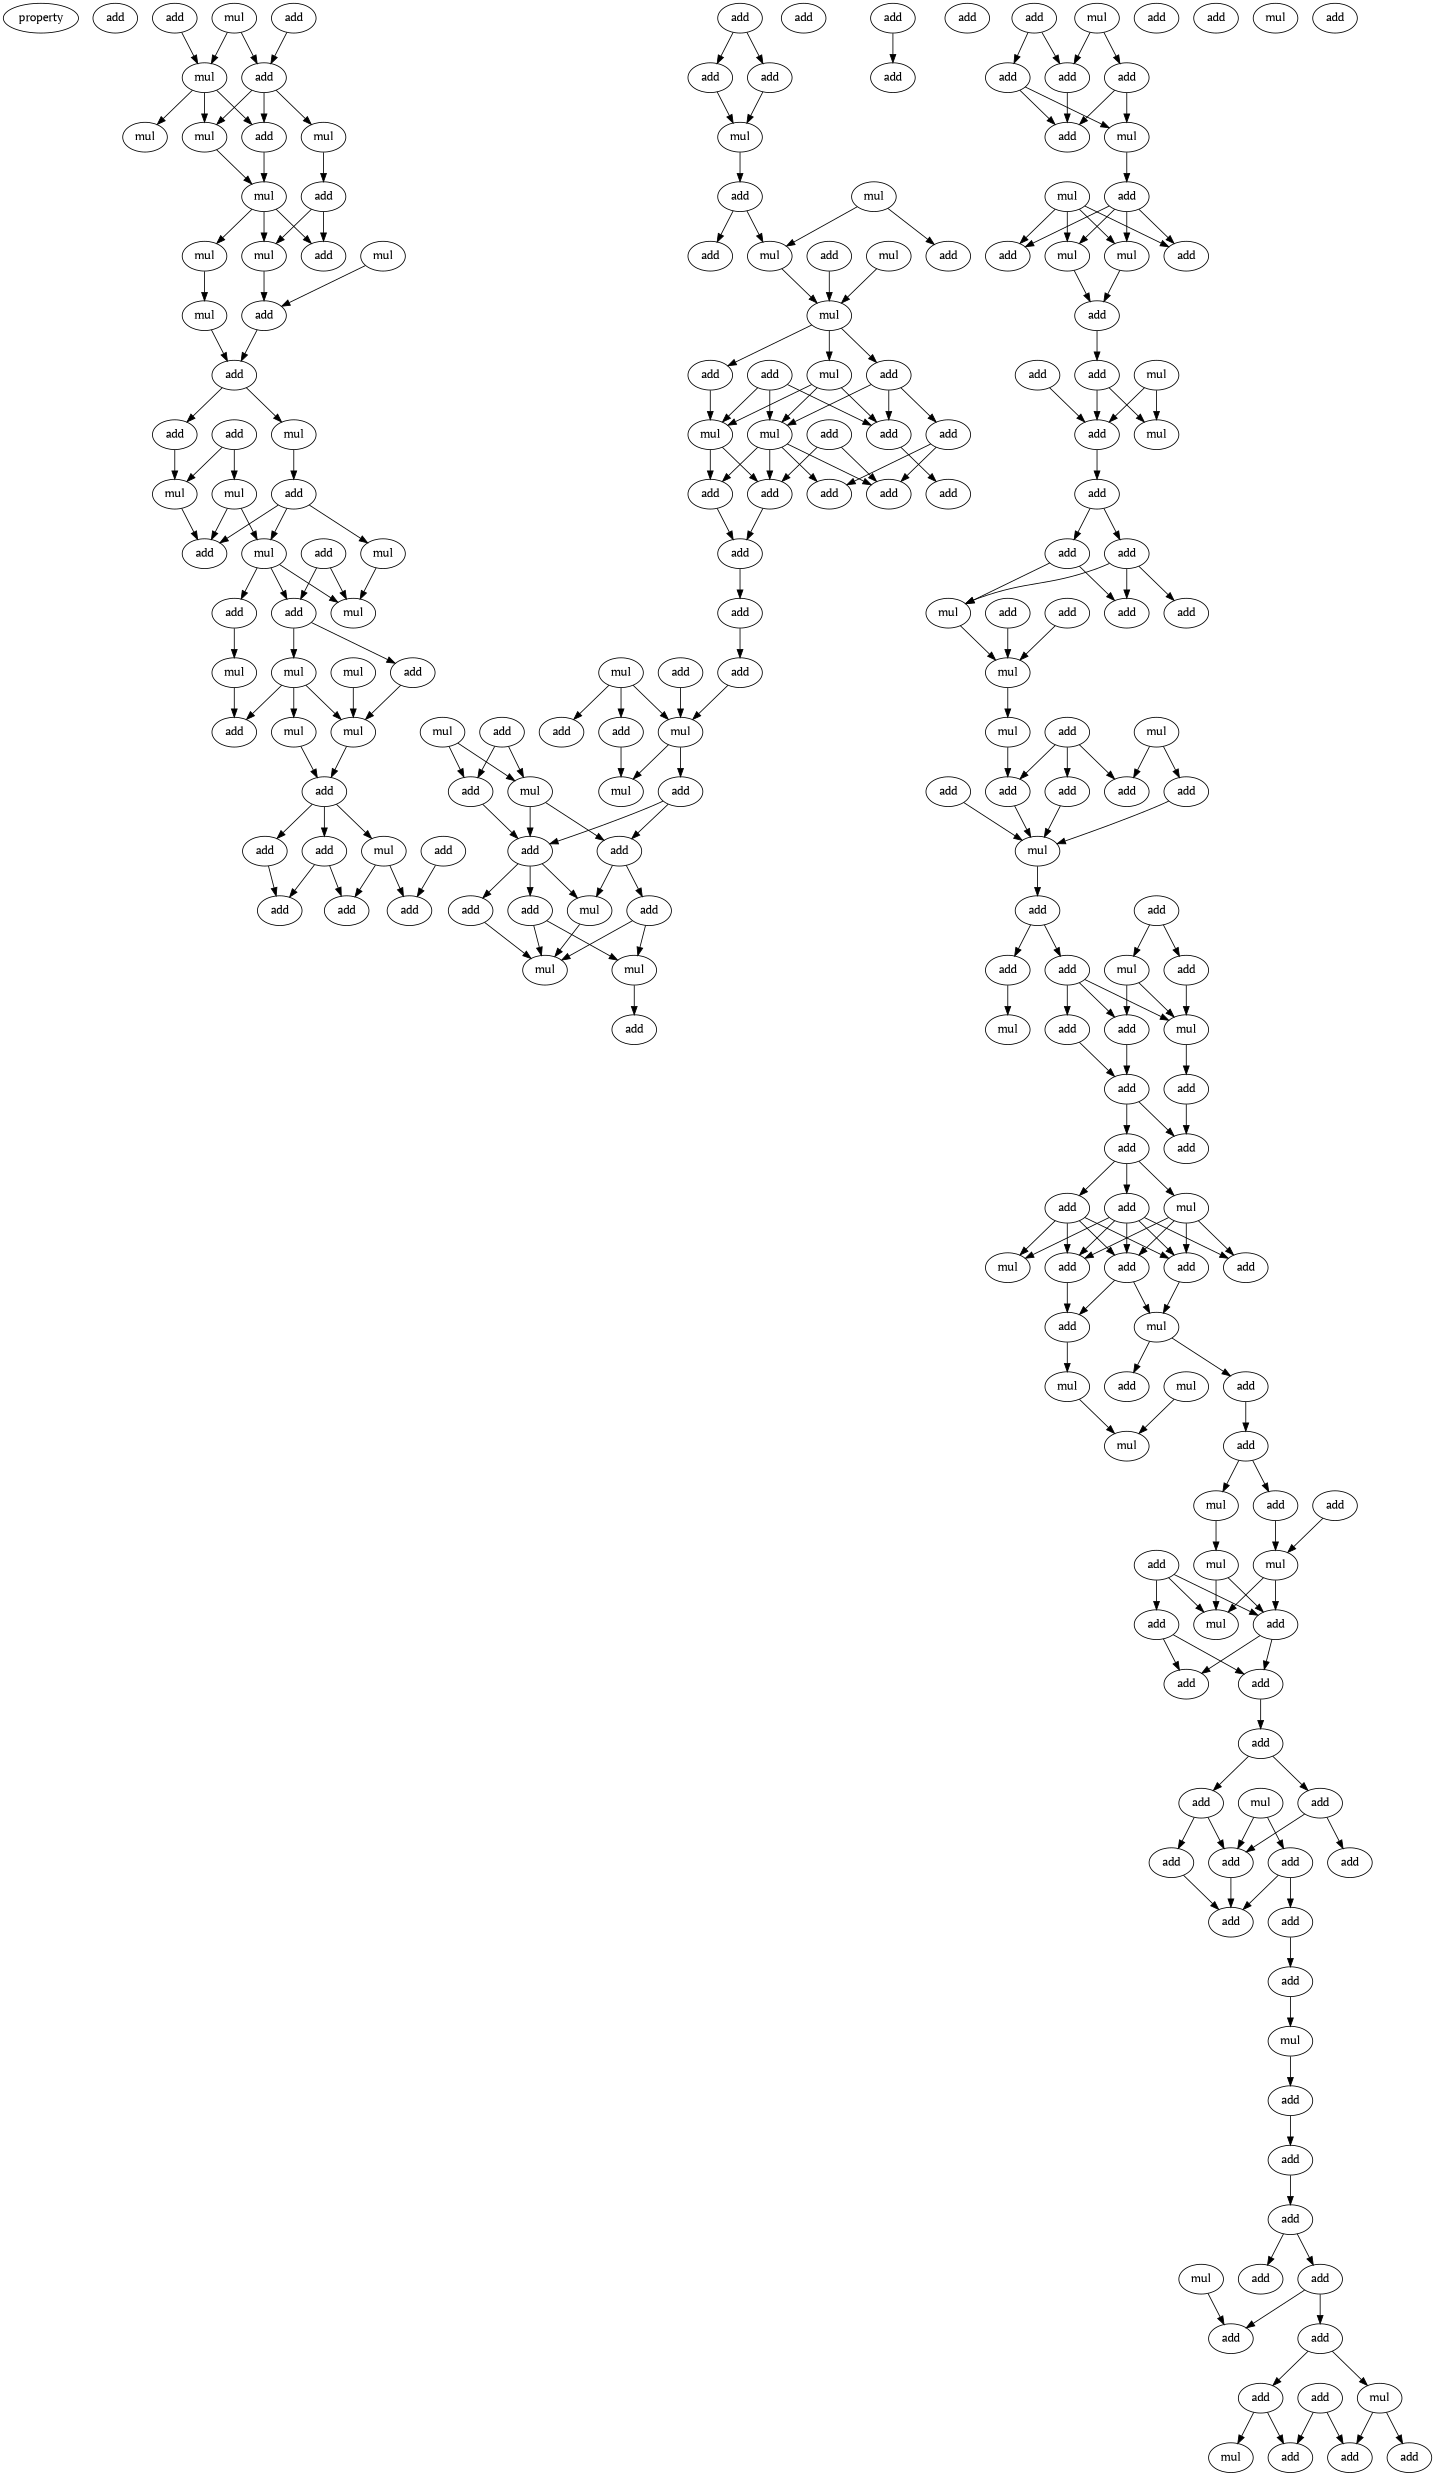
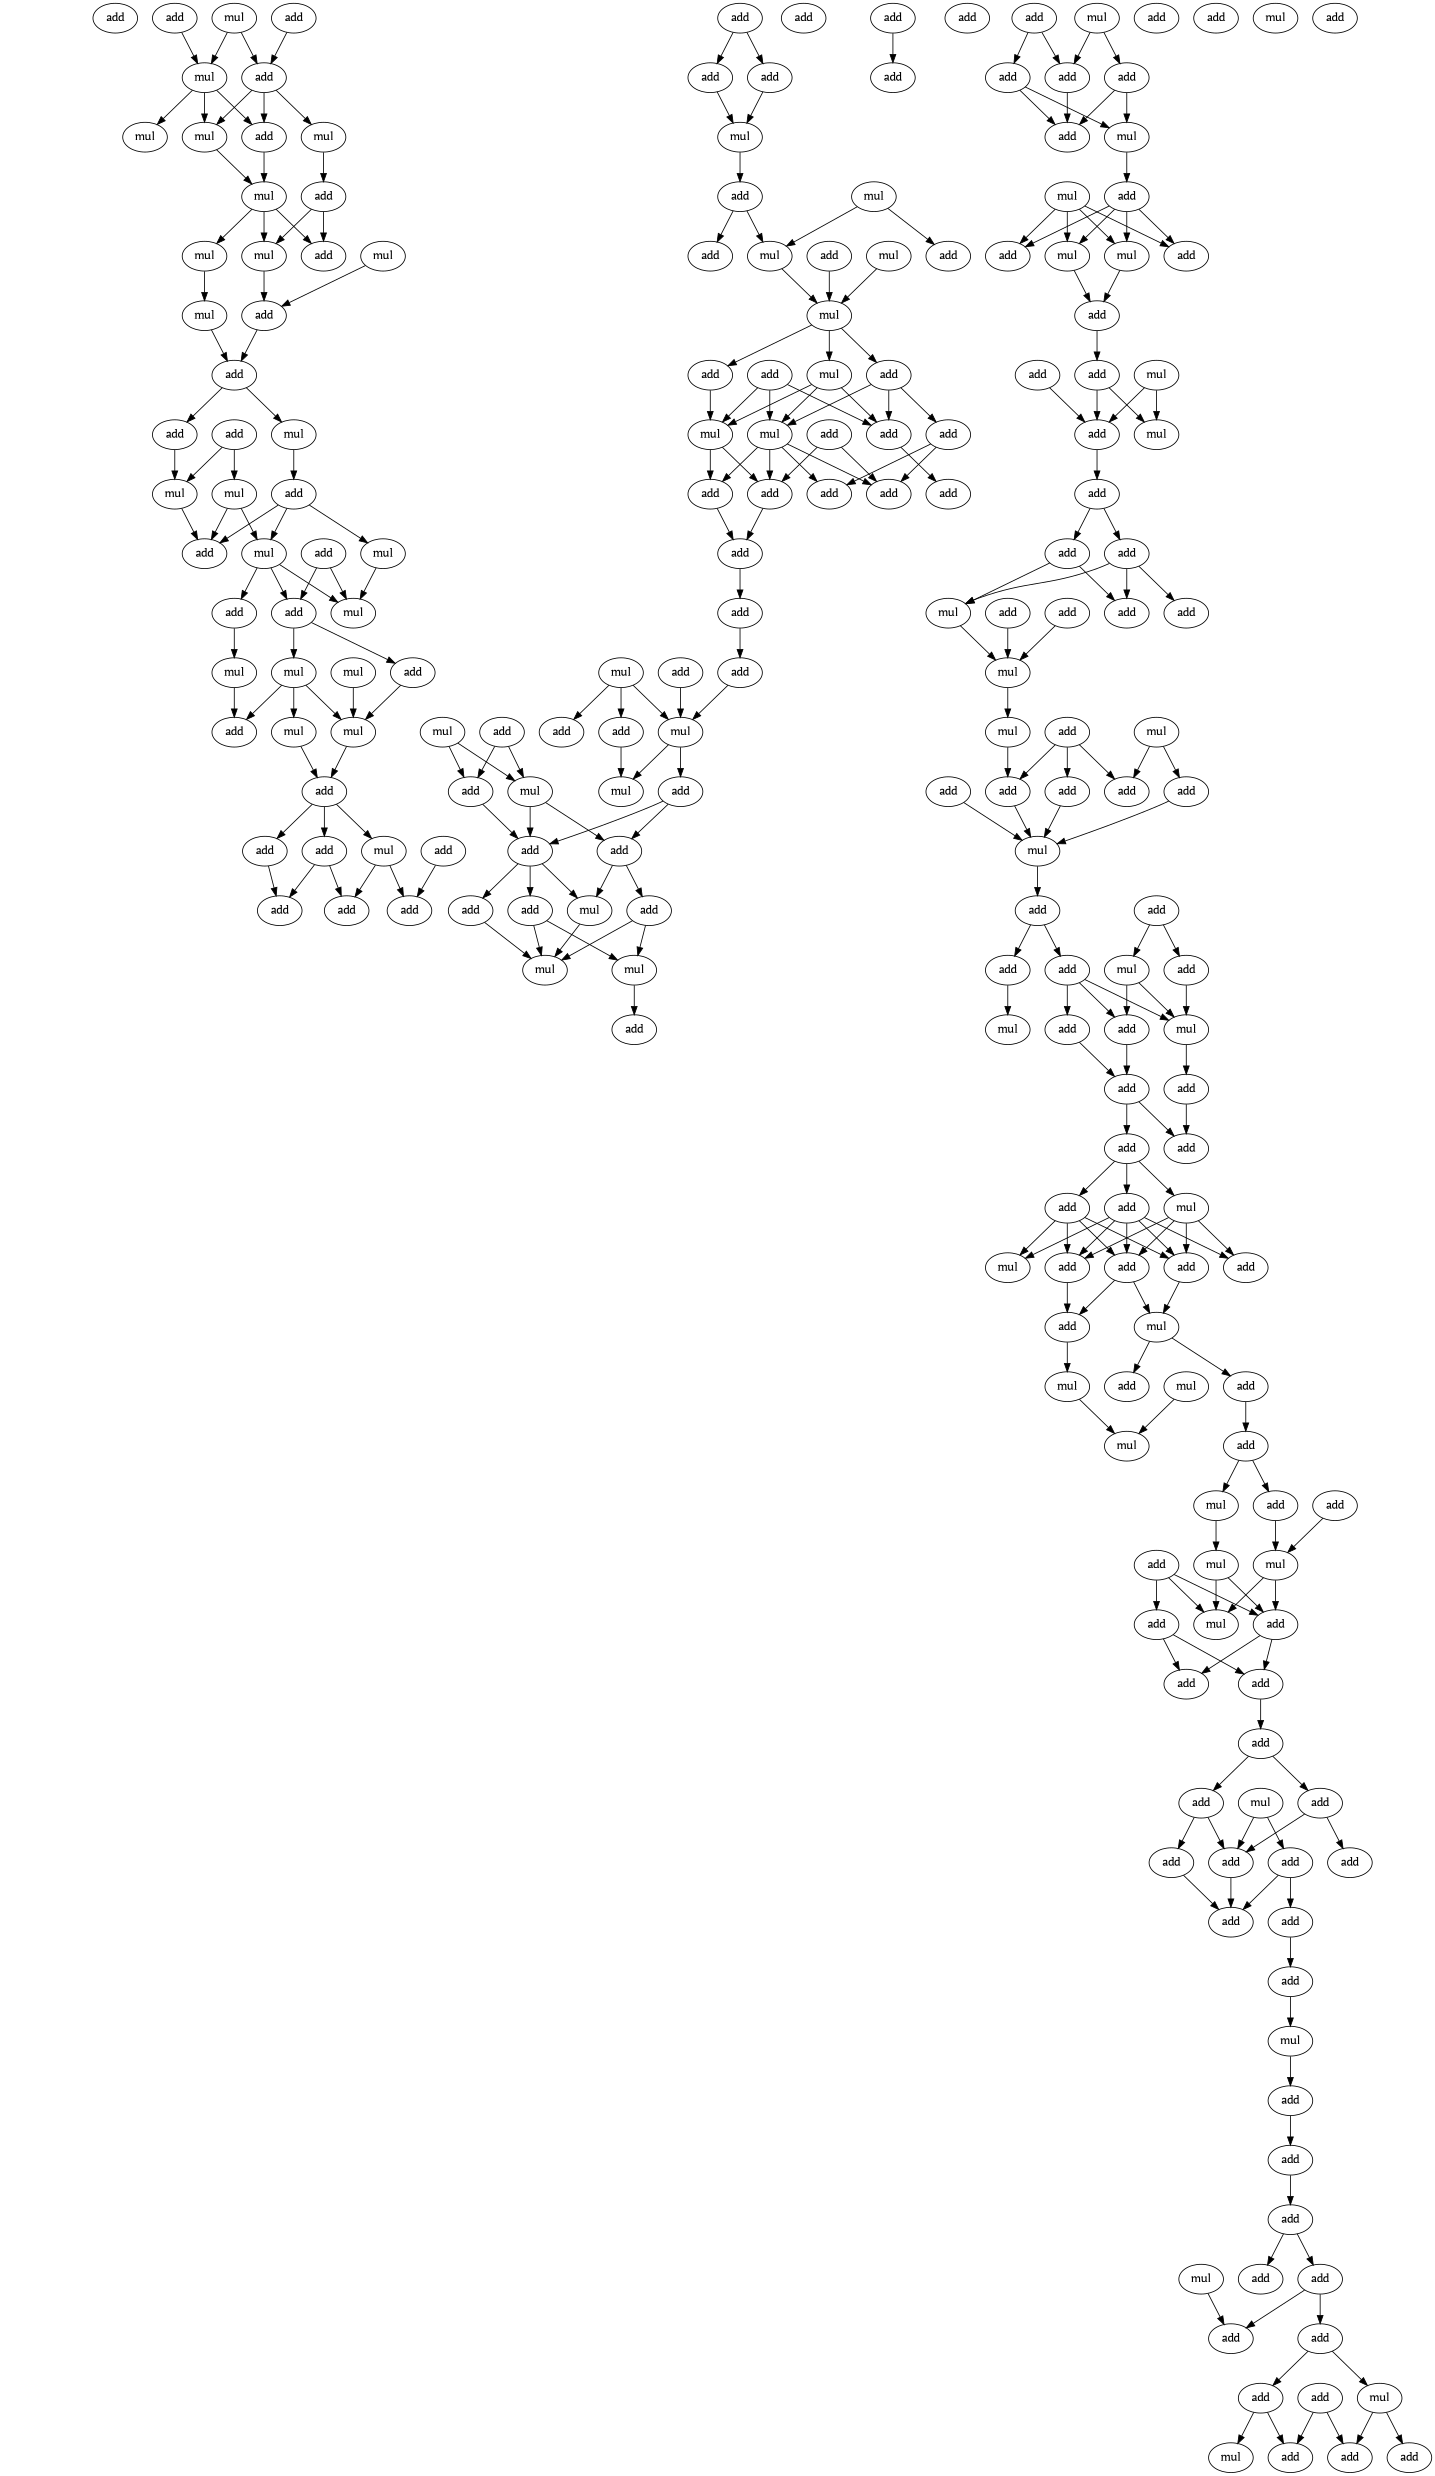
(41, 18) -> none
